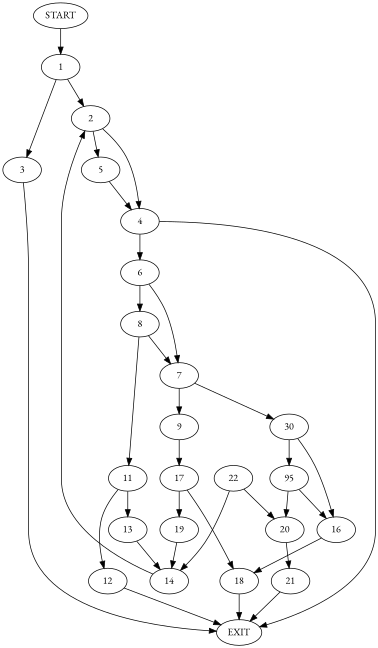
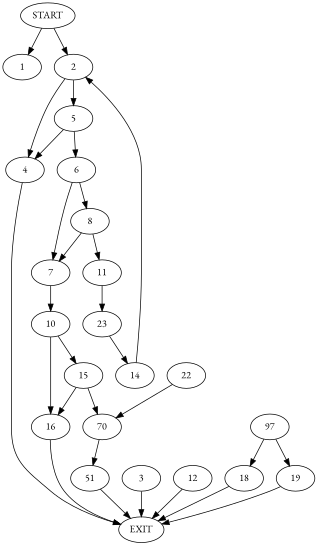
(74, 90) -> (59, 38)
(43, 115) -> none
(140, 244) -> (75, 141)
(179, 427) -> none
(289, 427) -> (51, 324)
(179, 478) -> (270, 427)
(289, 478) -> (84, 376)
(101, 523) -> none
(128, 530) -> (102, 324)
(285, 530) -> (102, 427)
(210, 535) -> none
(175, 552) -> (225, 506)
(293, 553) -> (66, 493)
(291, 581) -> (90, 478)
